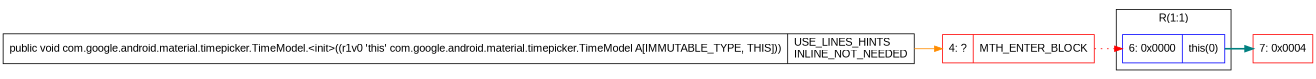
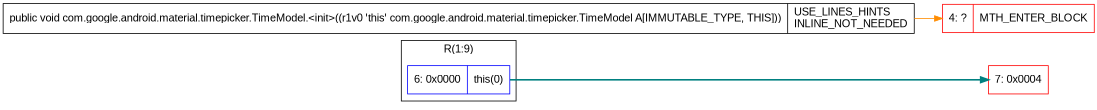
(1174, 18) -> (459, 50)
(1104, 49) -> none
